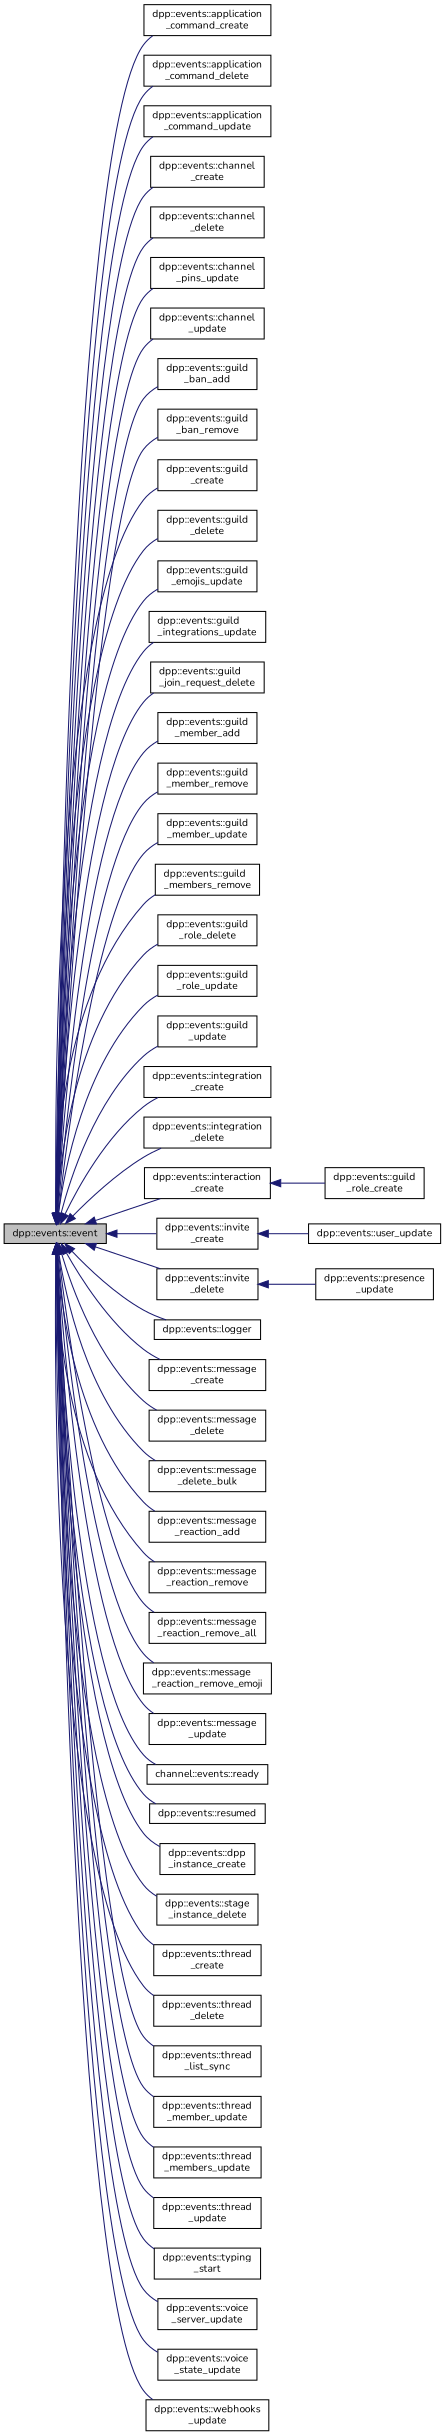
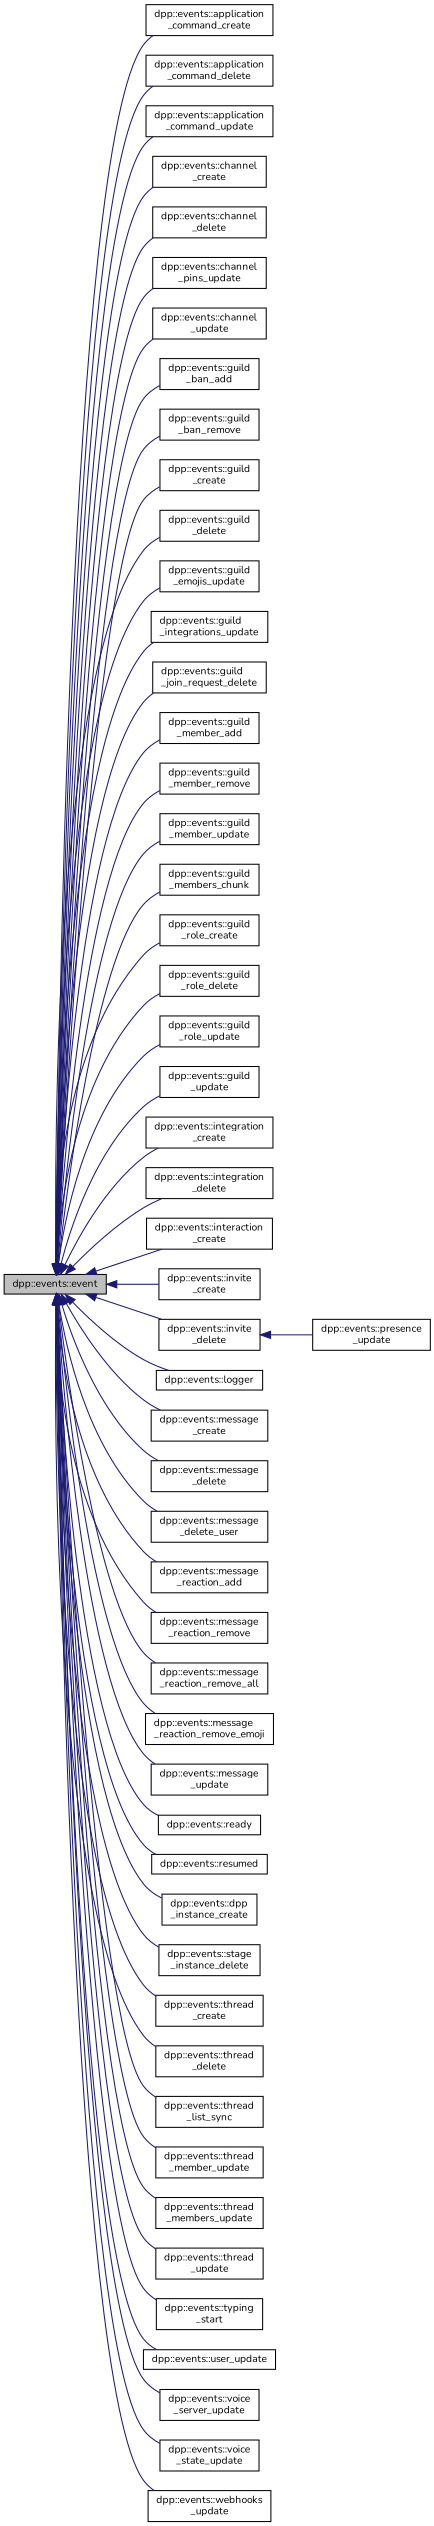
(207, 880) -> (209, 880)
(303, 1183) -> (76, 1092)
(289, 1234) -> (75, 1833)
(207, 1476) -> (209, 1527)
(207, 1774) -> (209, 1825)
